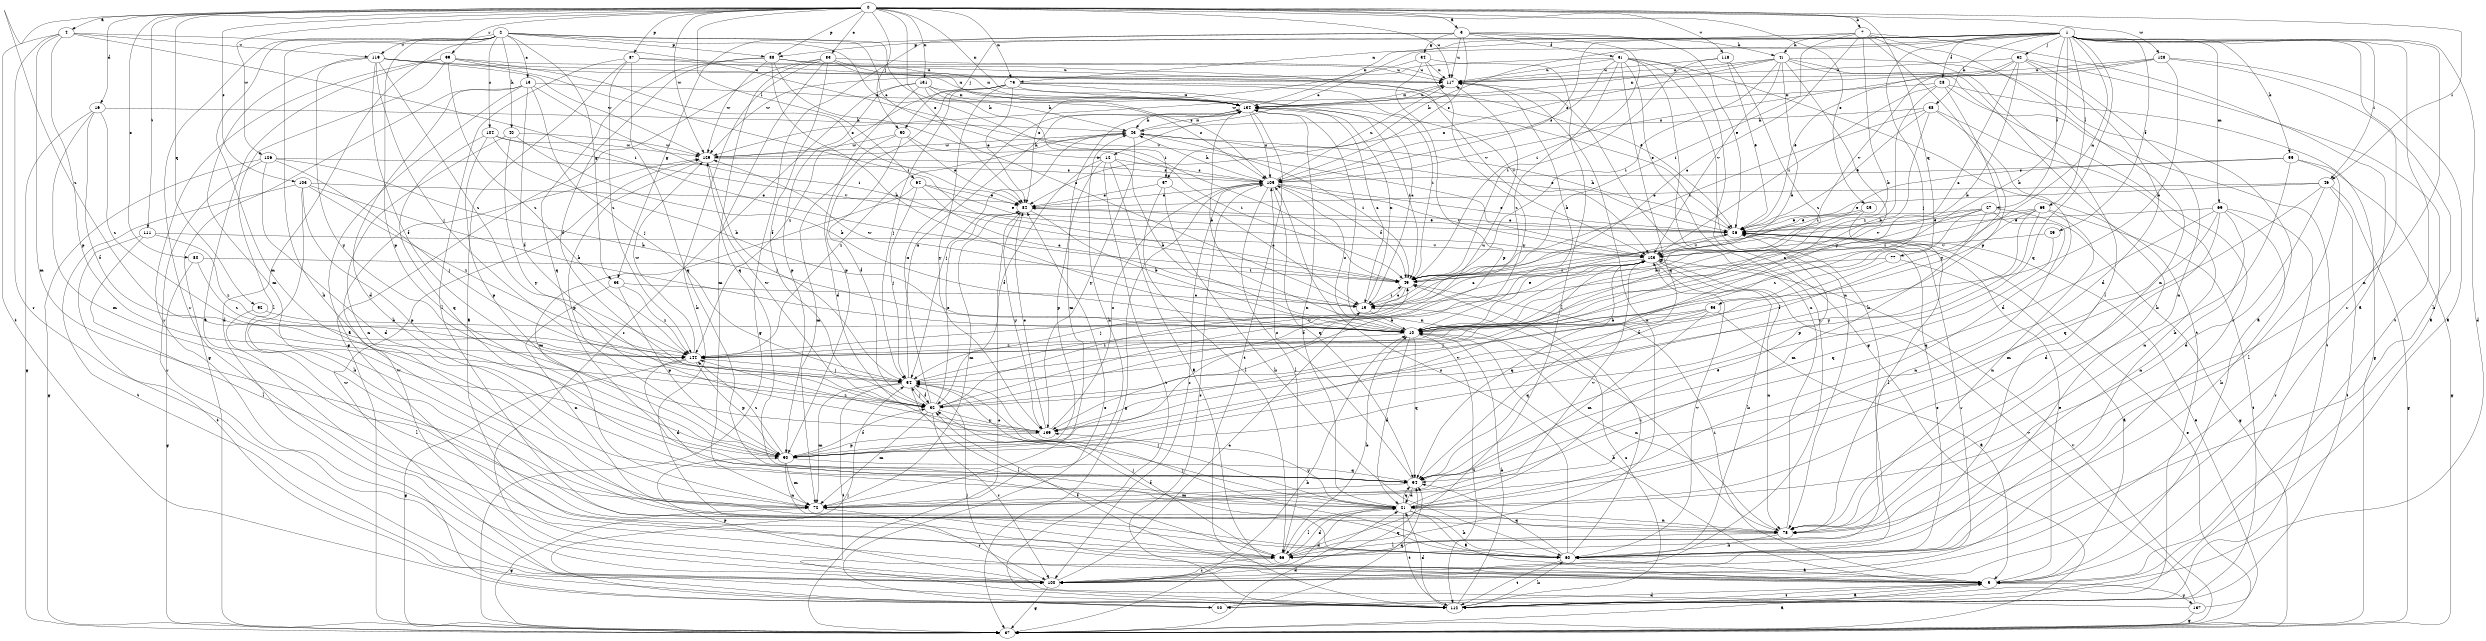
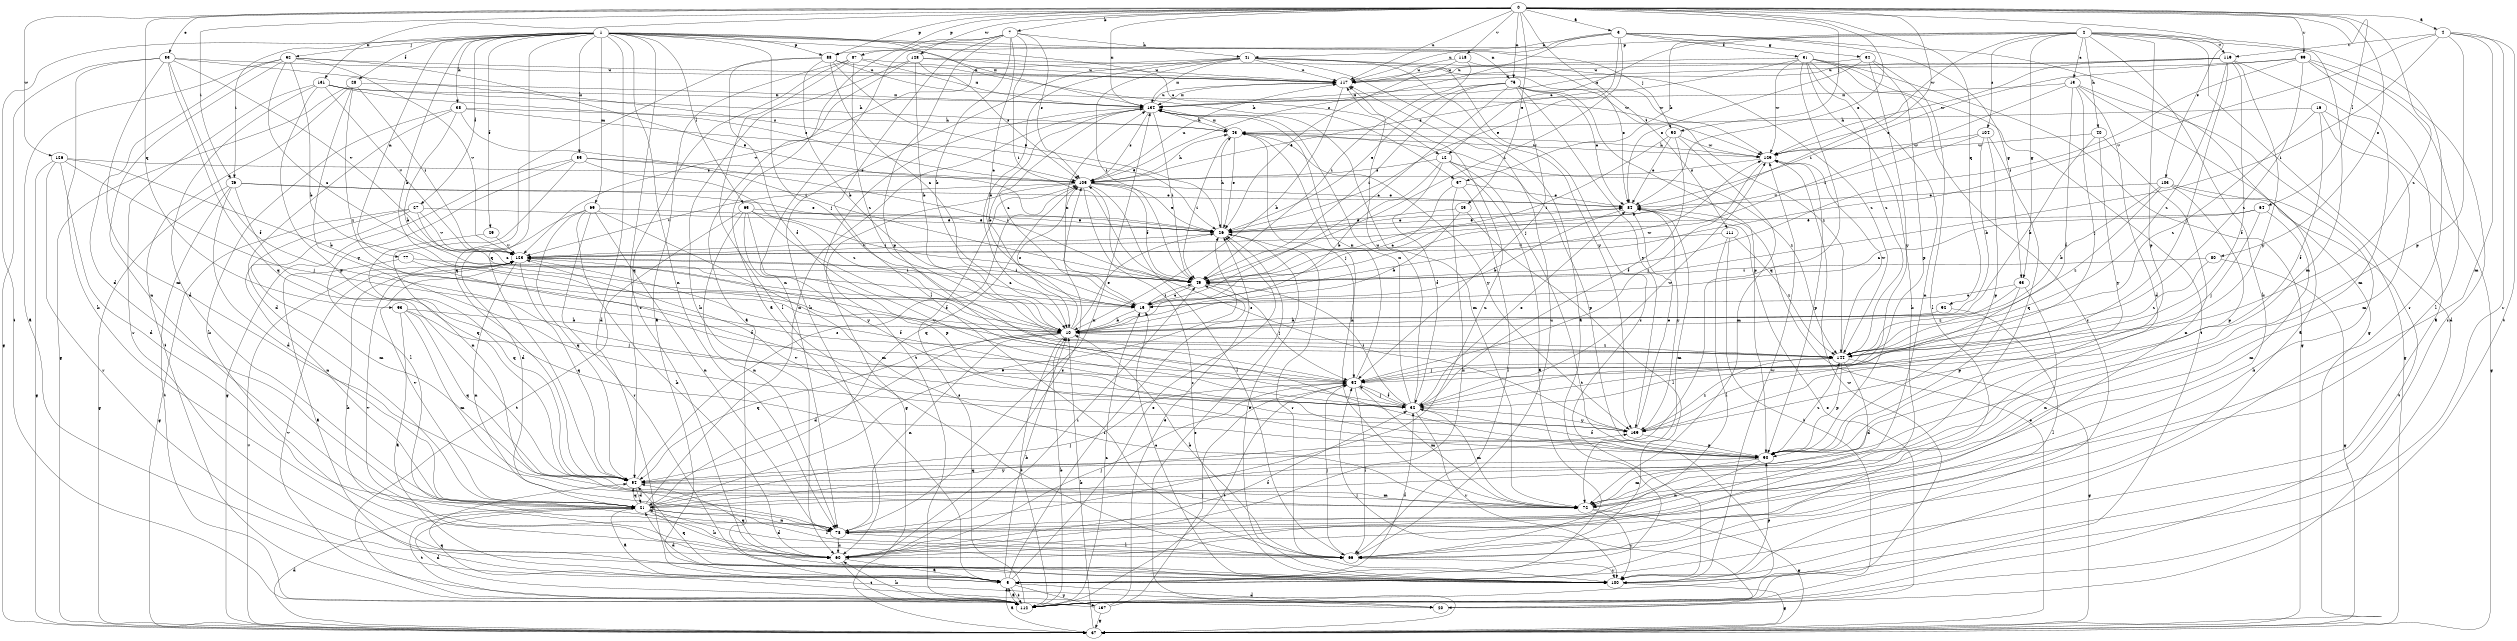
(446, 9) -> none
(971, 193) -> none
(1227, 345) -> (1250, 346)
